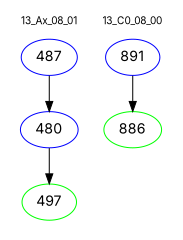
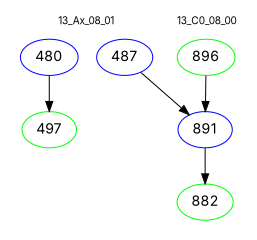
none -> (206, 57)
(49, 89) -> (154, 84)
(133, 130) -> (205, 202)
